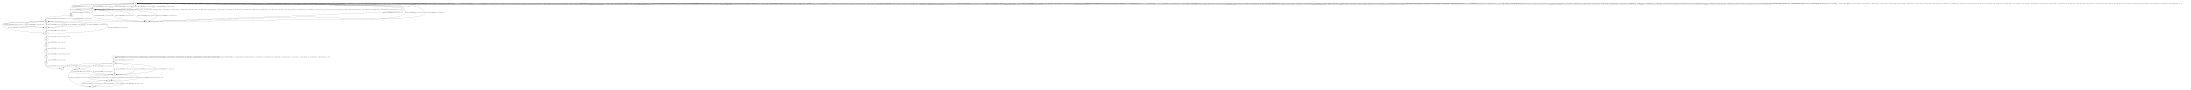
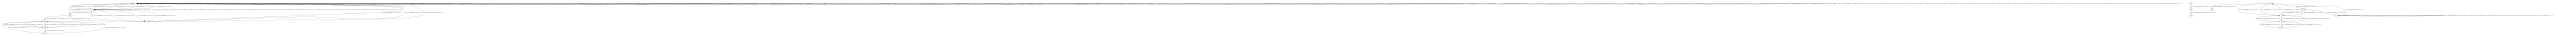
(46, 39) -> none
(46, 63) -> none
(73, 82) -> (2320, 11)
